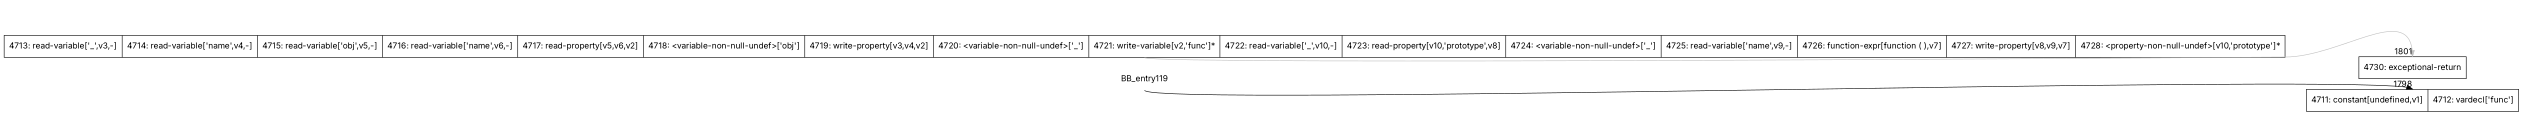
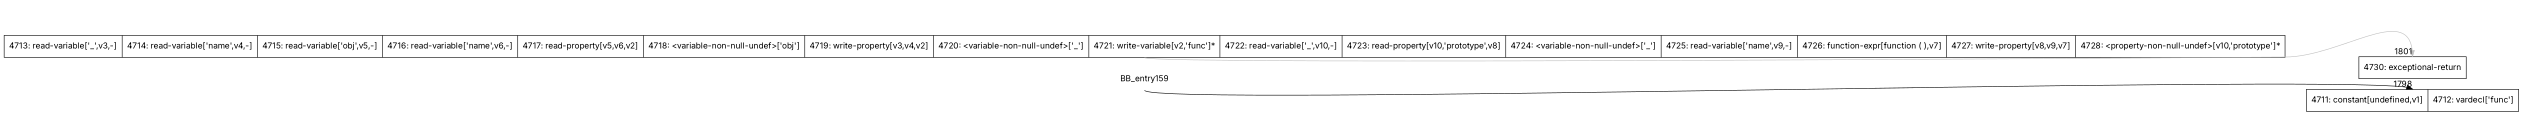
(1145, 79) -> (1145, 79)
